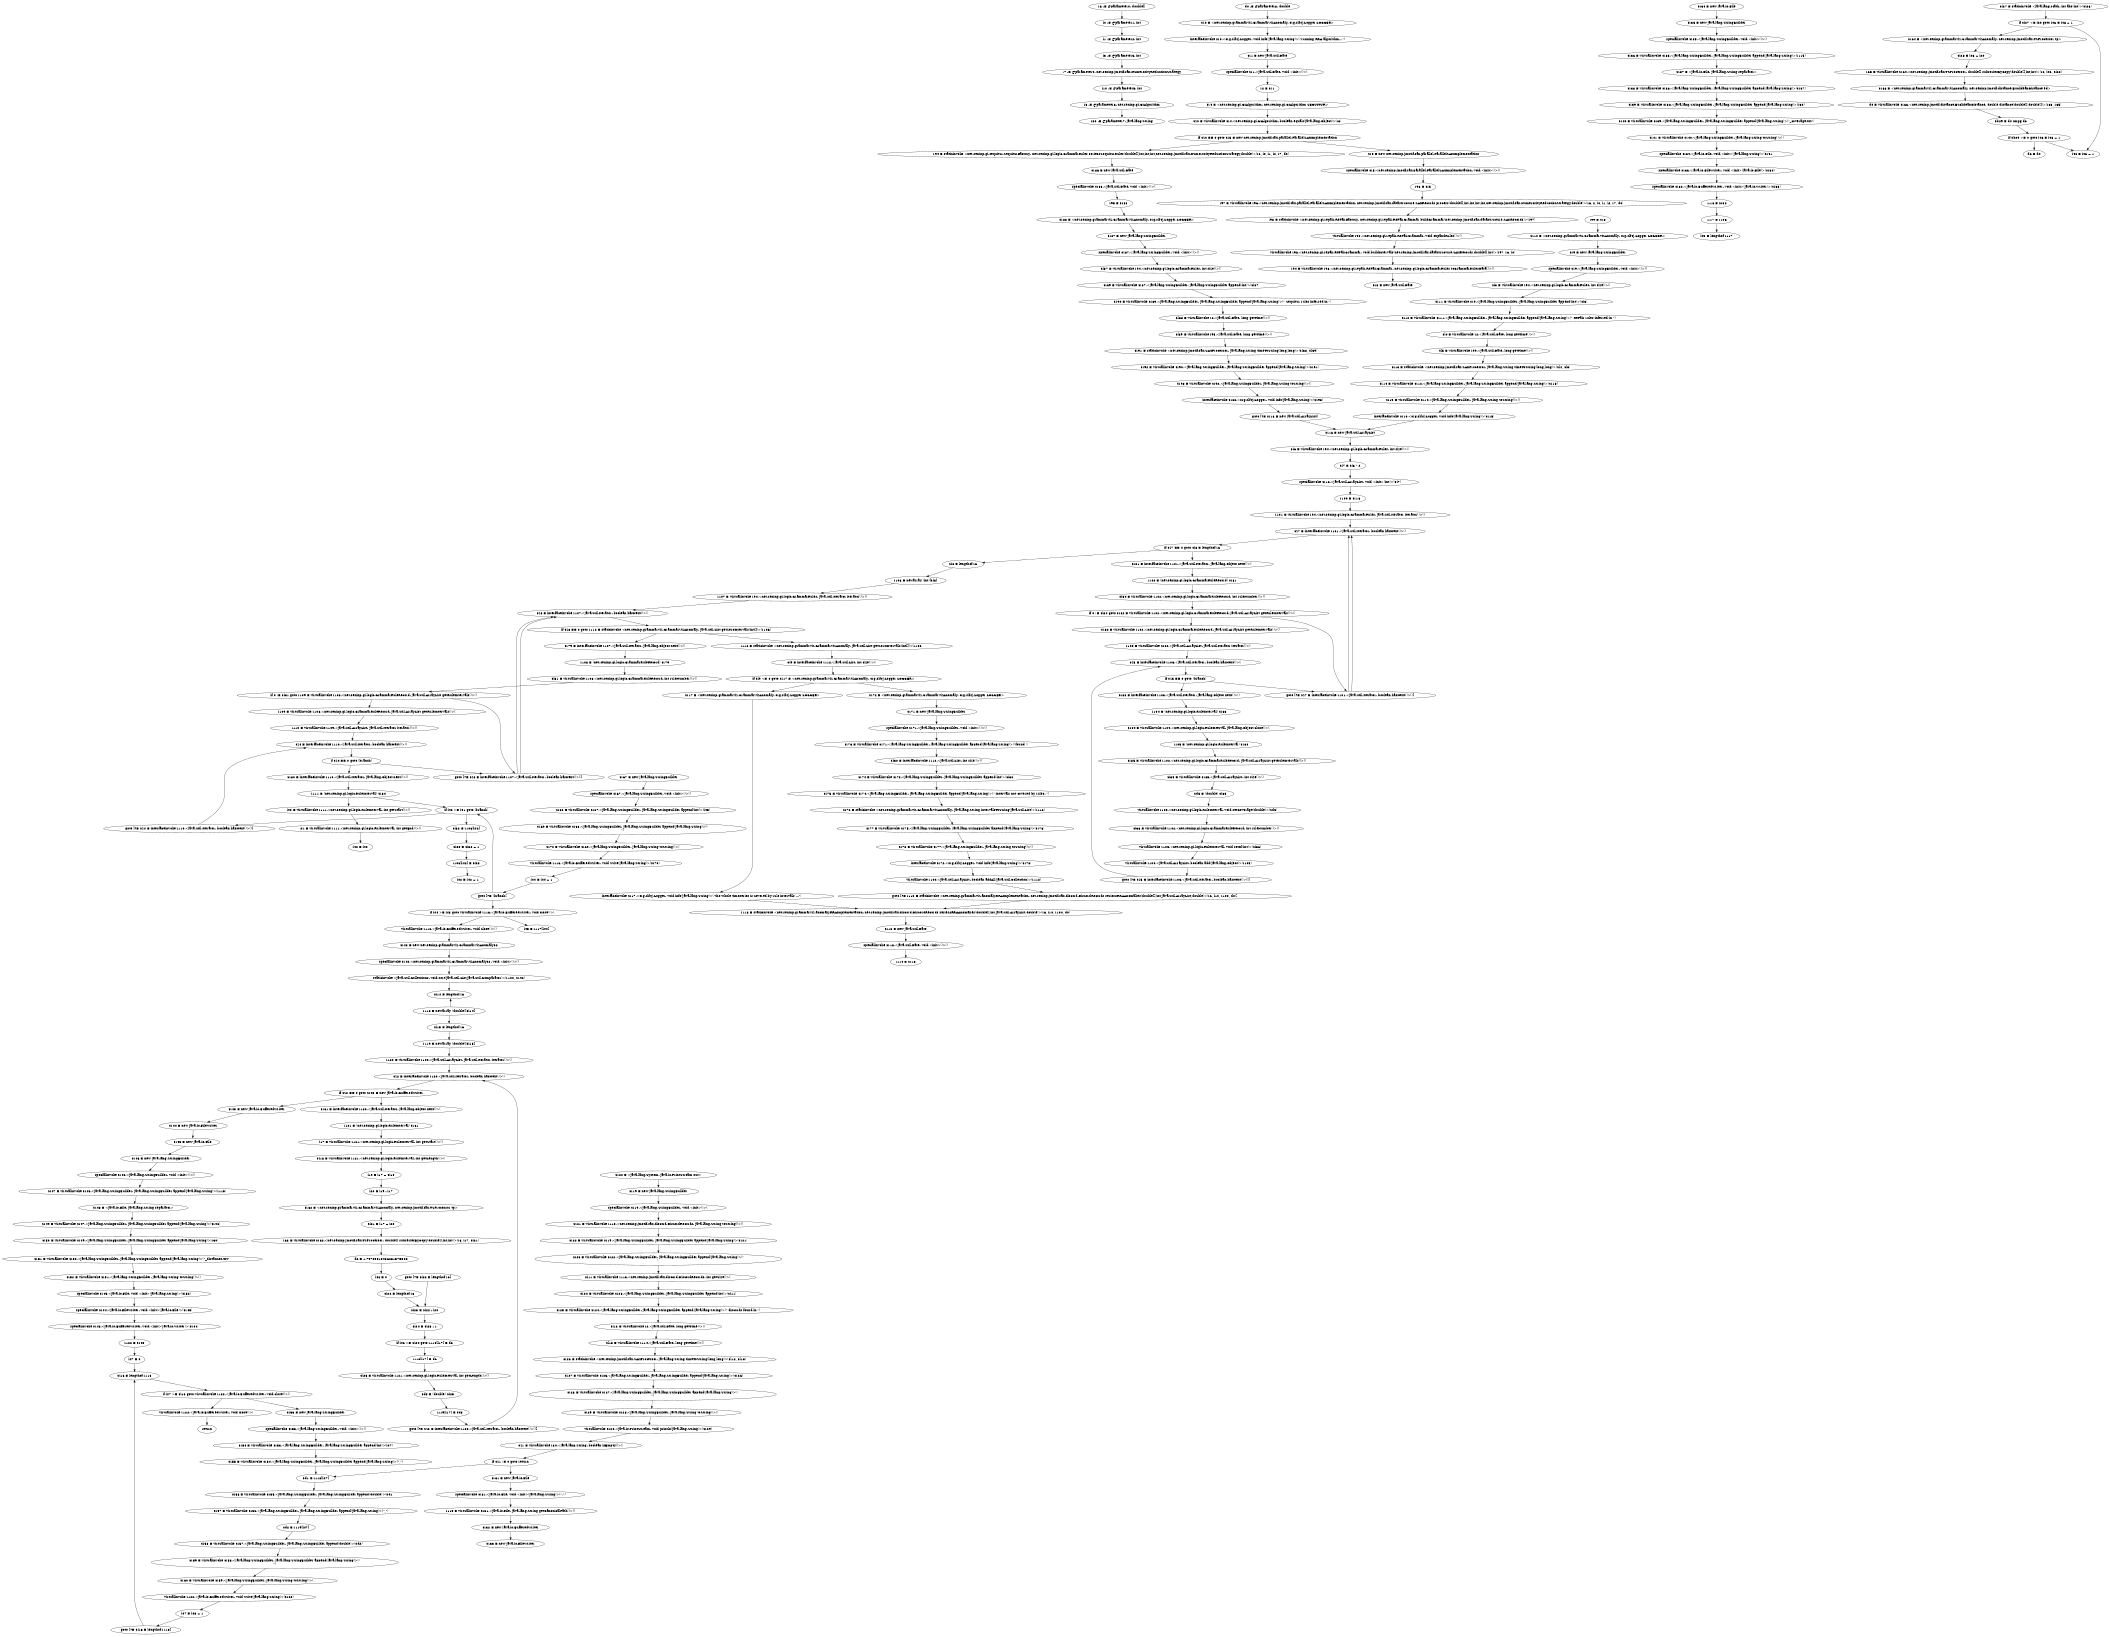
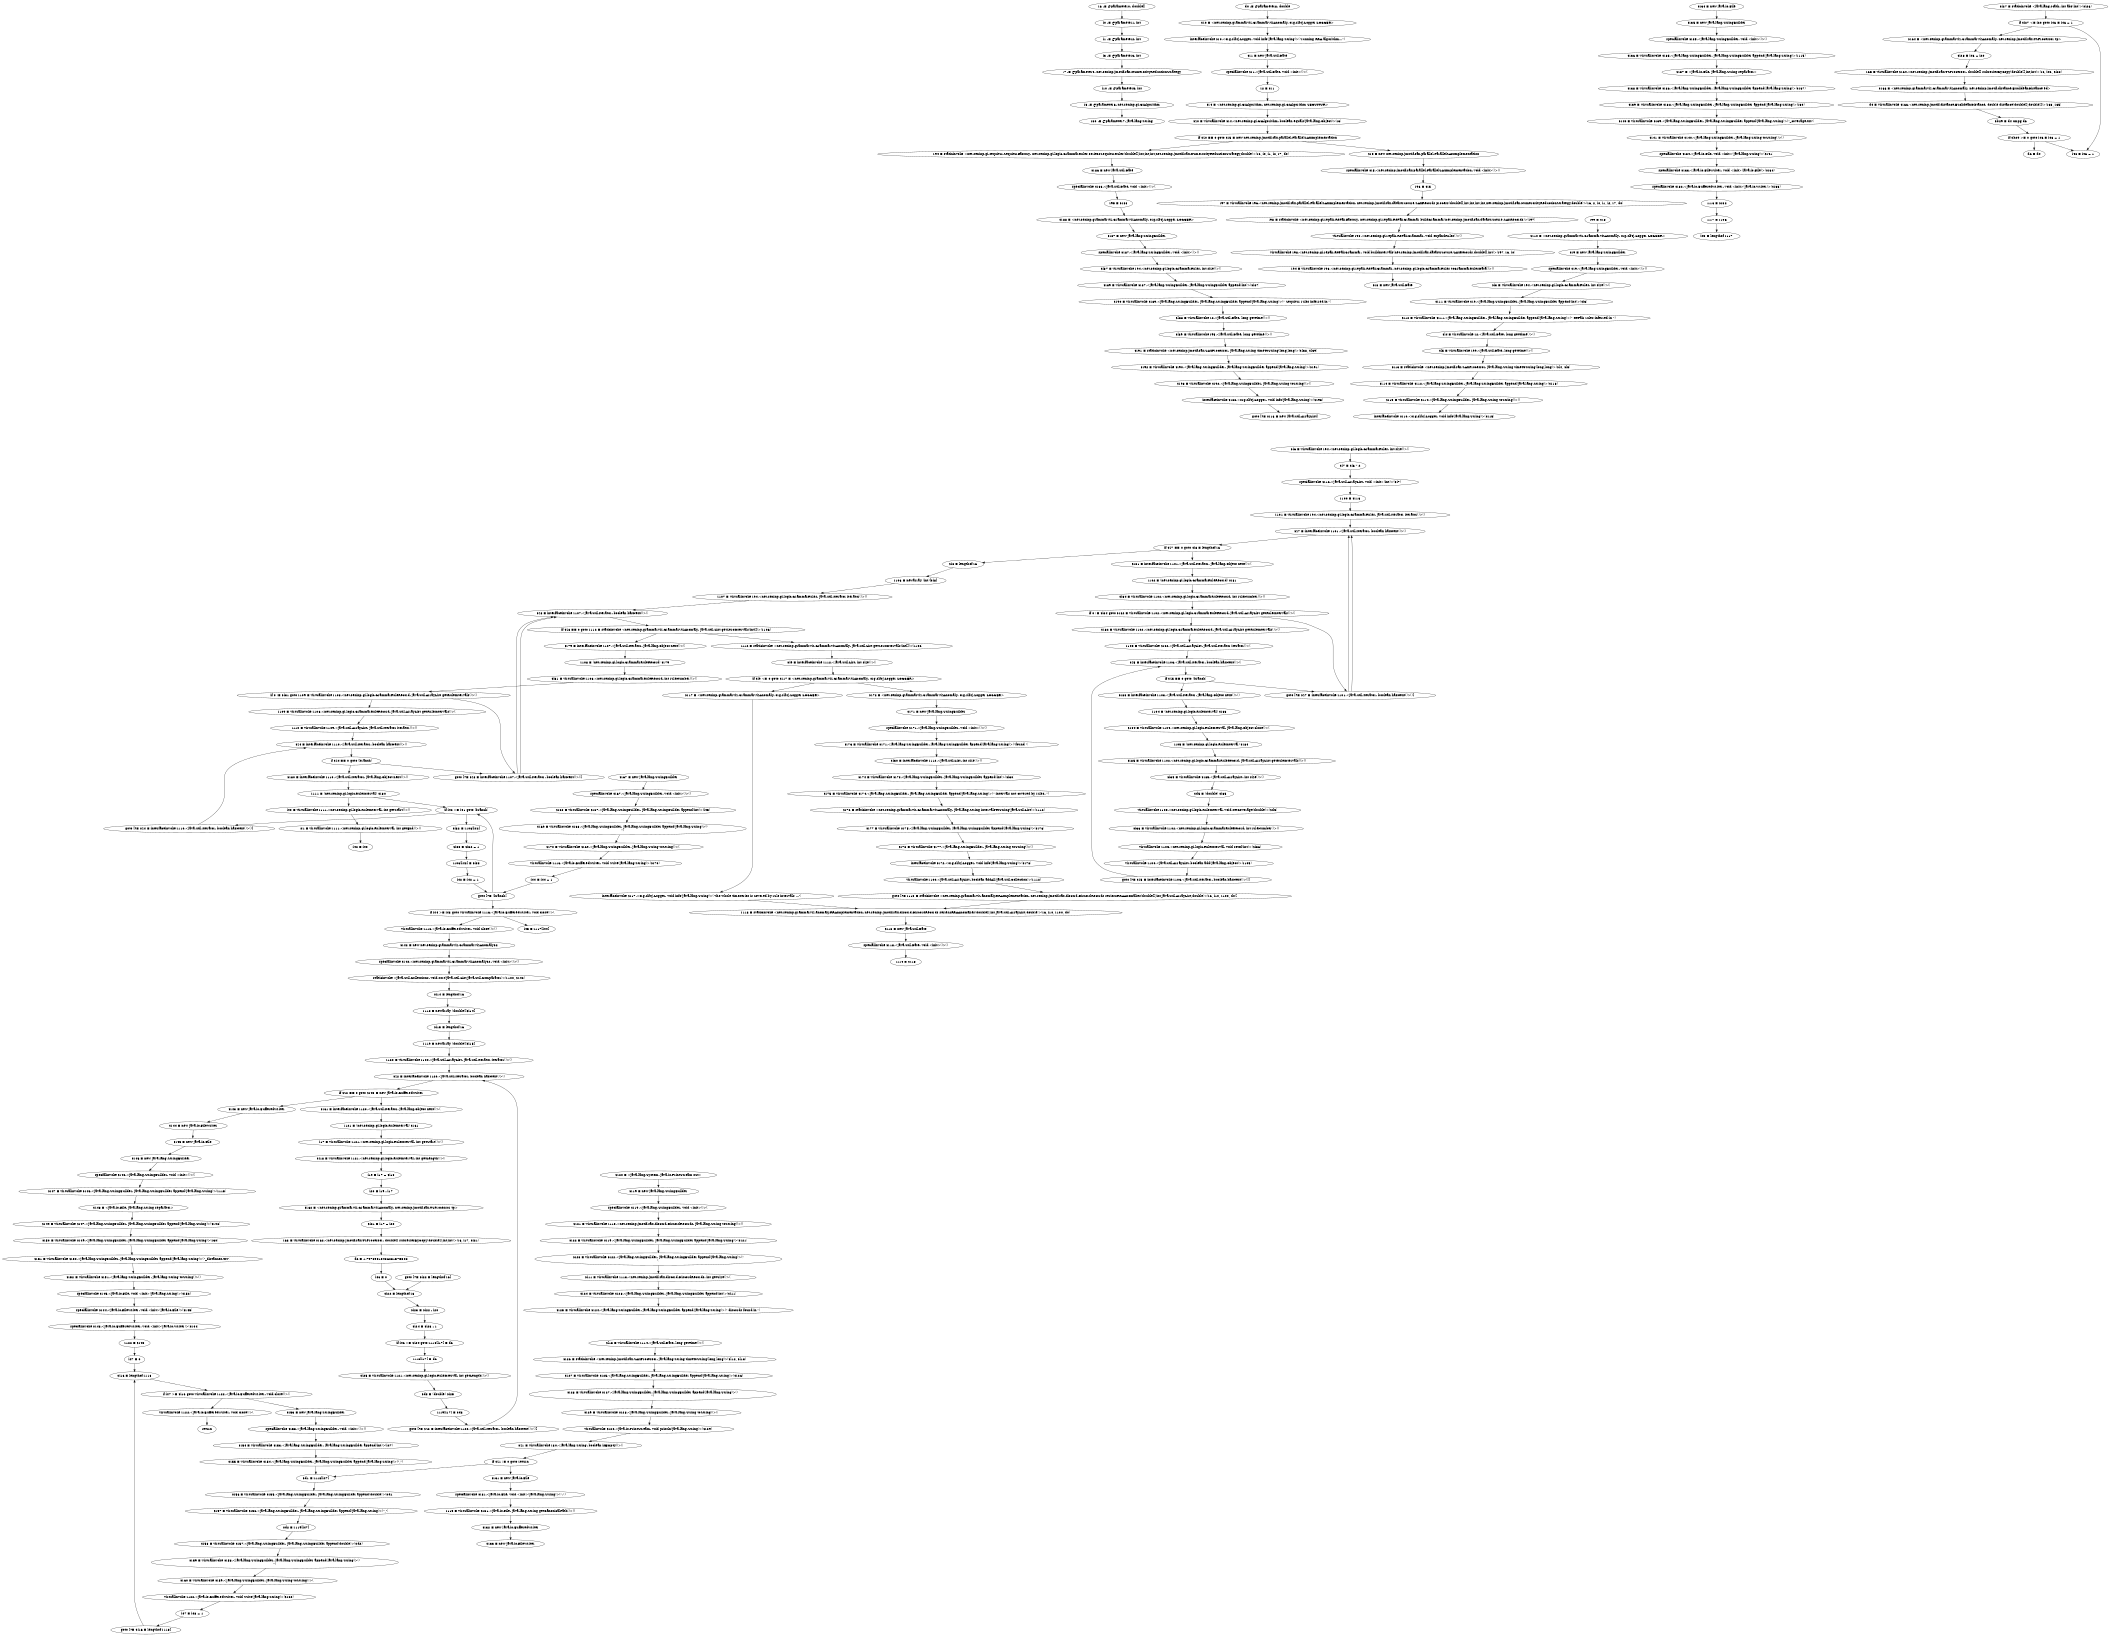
none -> (1122, 46)
(1350, 433) -> none
none -> (479, 887)
(451, 1004) -> (448, 1002)
(426, 1293) -> (415, 1285)
(658, 1327) -> none
